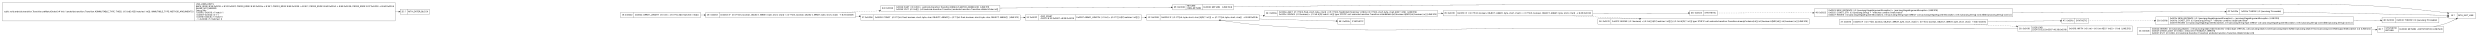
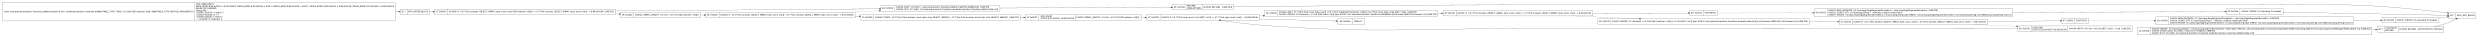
none -> (525, 12)
(2466, 16) -> (2466, 16)
(1358, 21) -> (1358, 21)
none -> (1823, 22)
